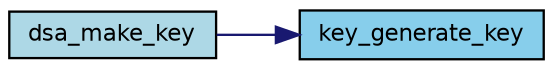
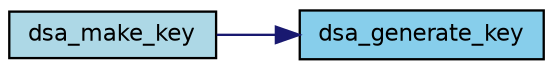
(422, 35) -> (422, 35)
